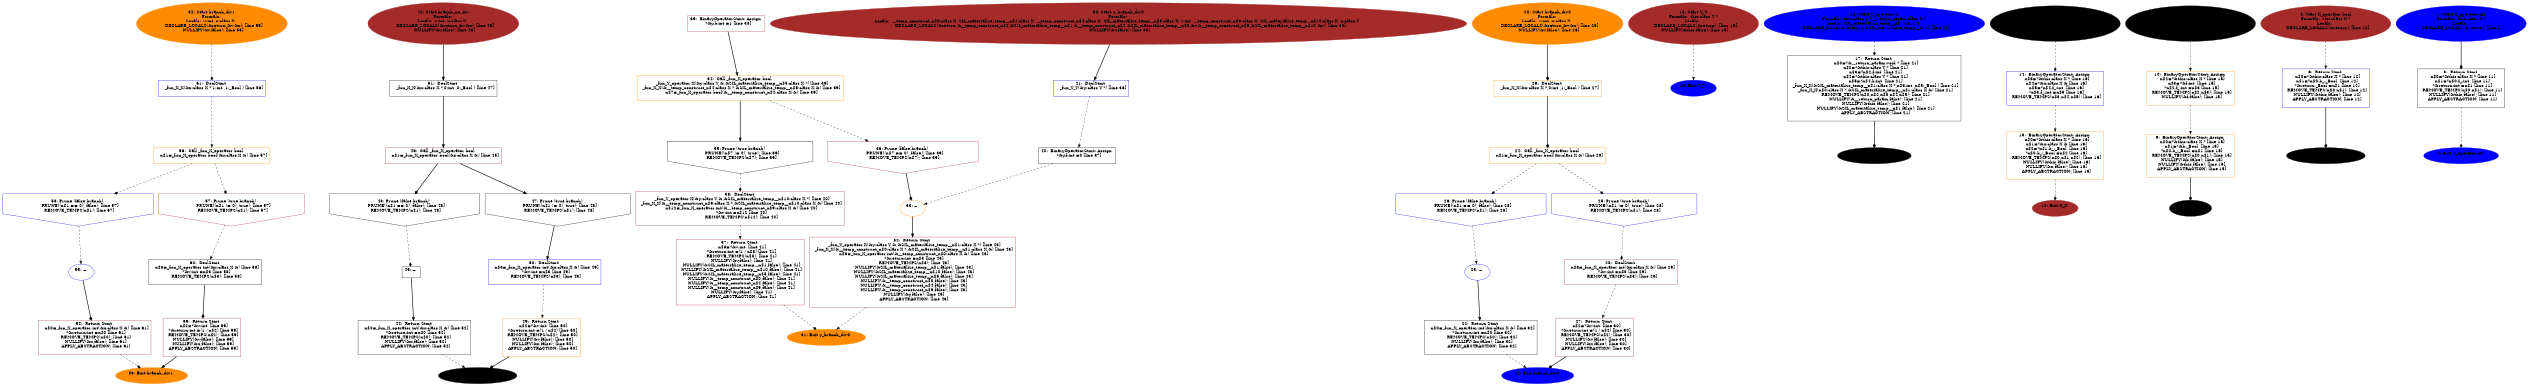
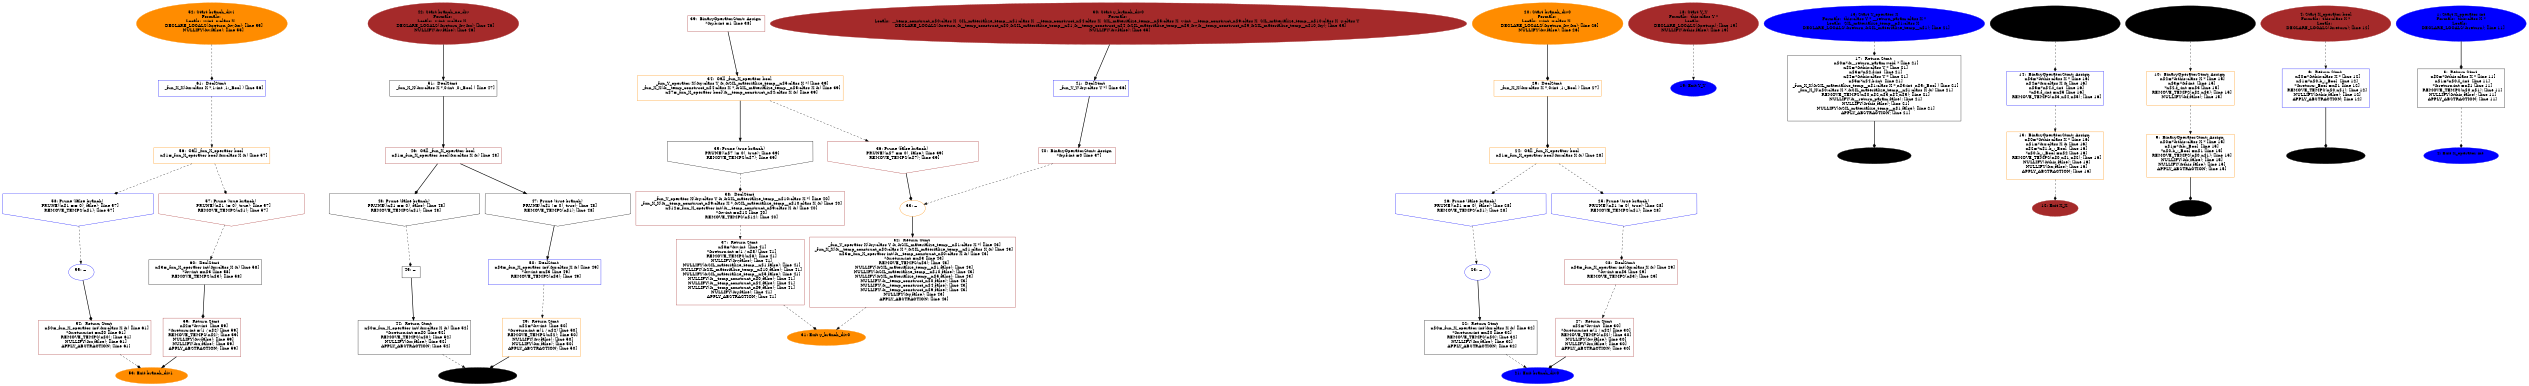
(1084, 120) -> (1084, 120)
(1077, 156) -> (1077, 156)
